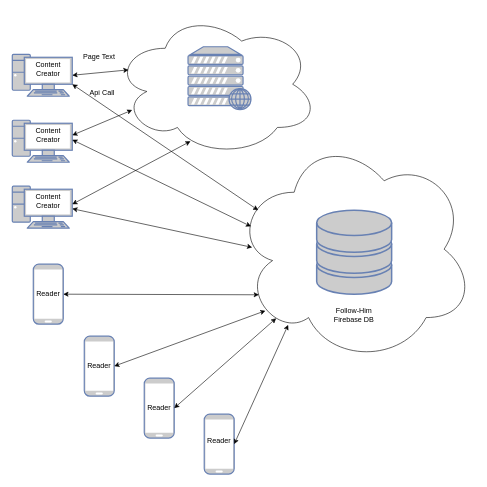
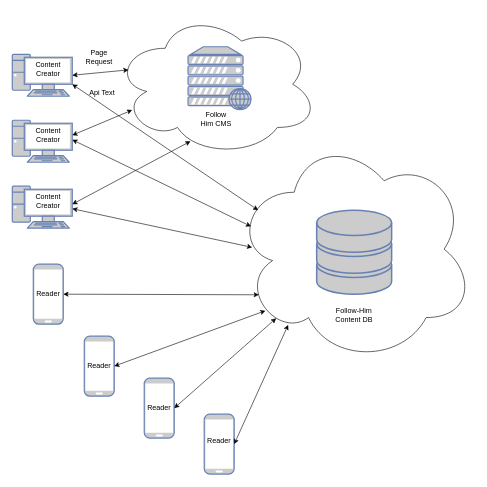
(99, 57) -> (99, 57)
(102, 93) -> (102, 93)
none -> (216, 119)
(354, 315) -> (354, 315)
